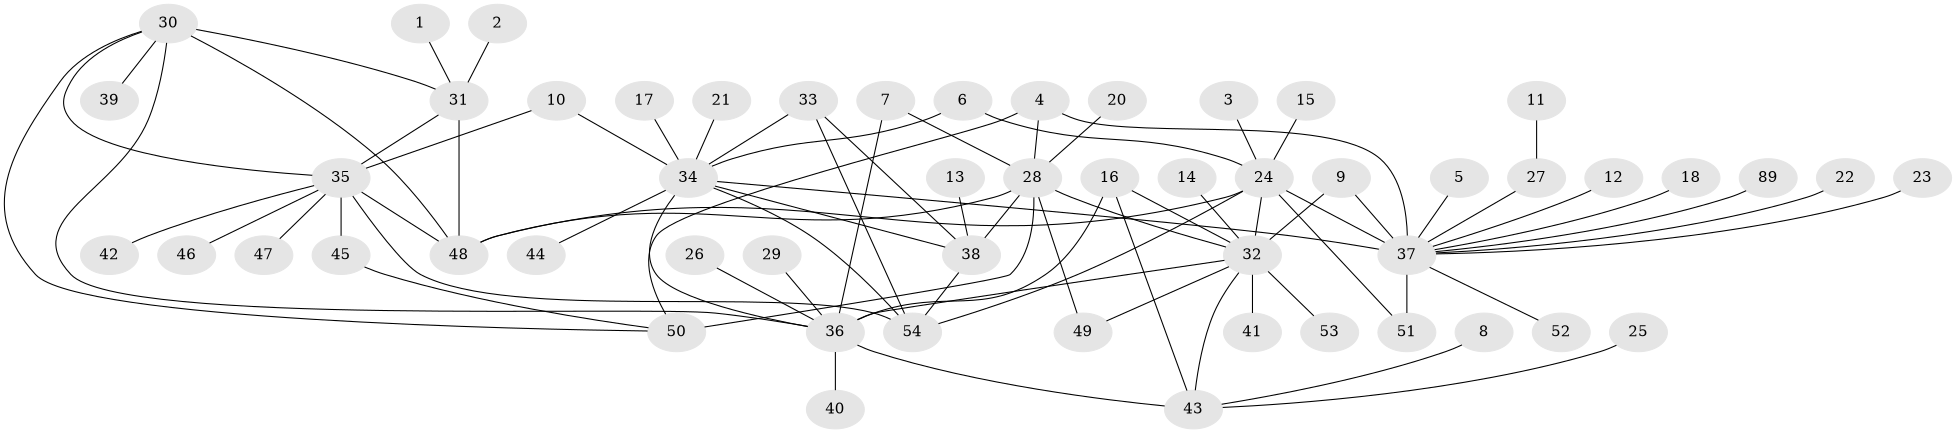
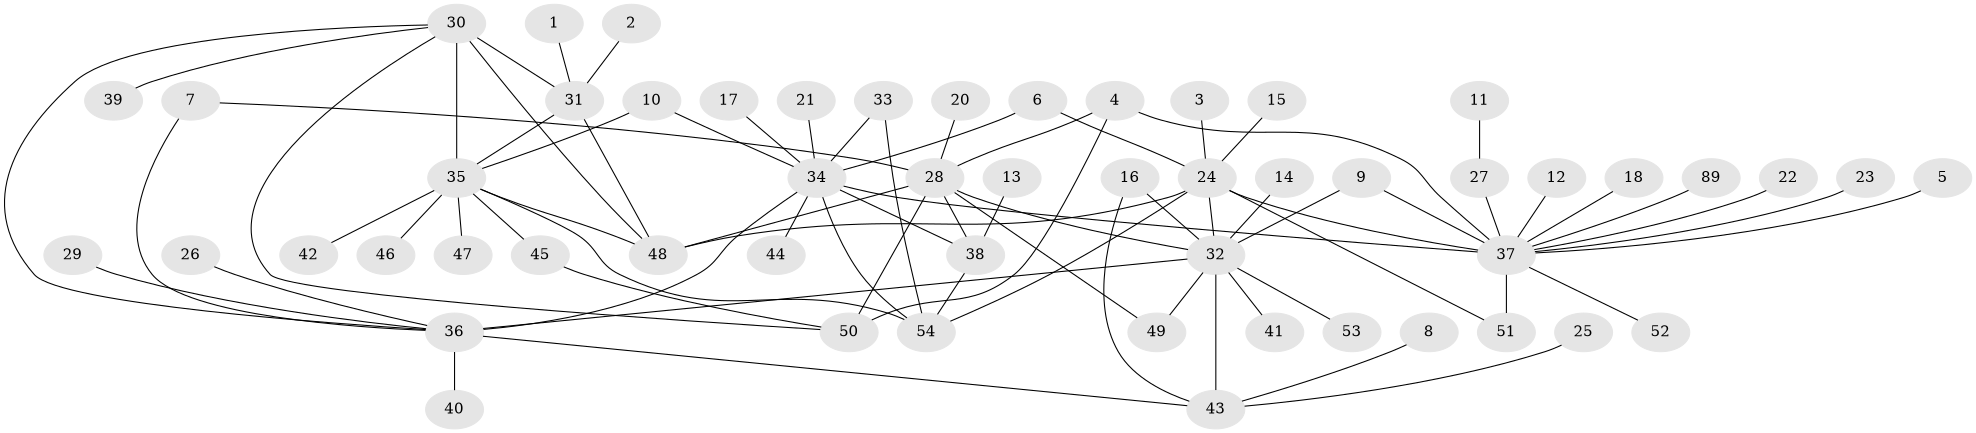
(890, 178) -> none
(1035, 281) -> none
